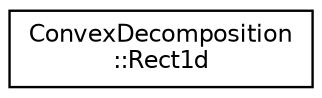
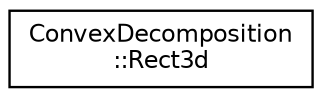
(161, 49) -> (161, 49)
